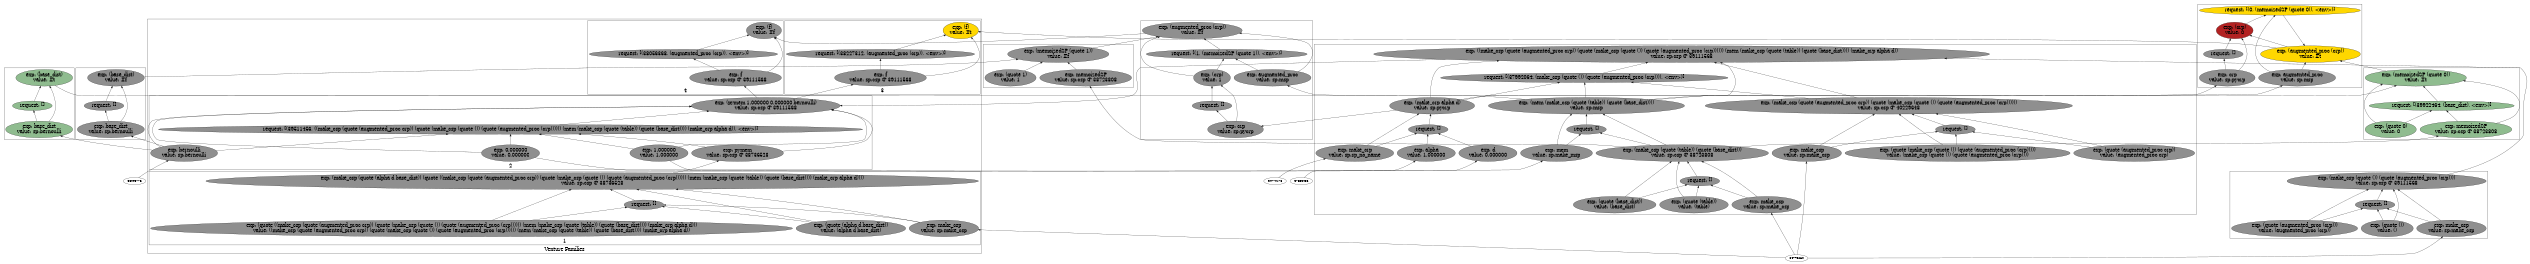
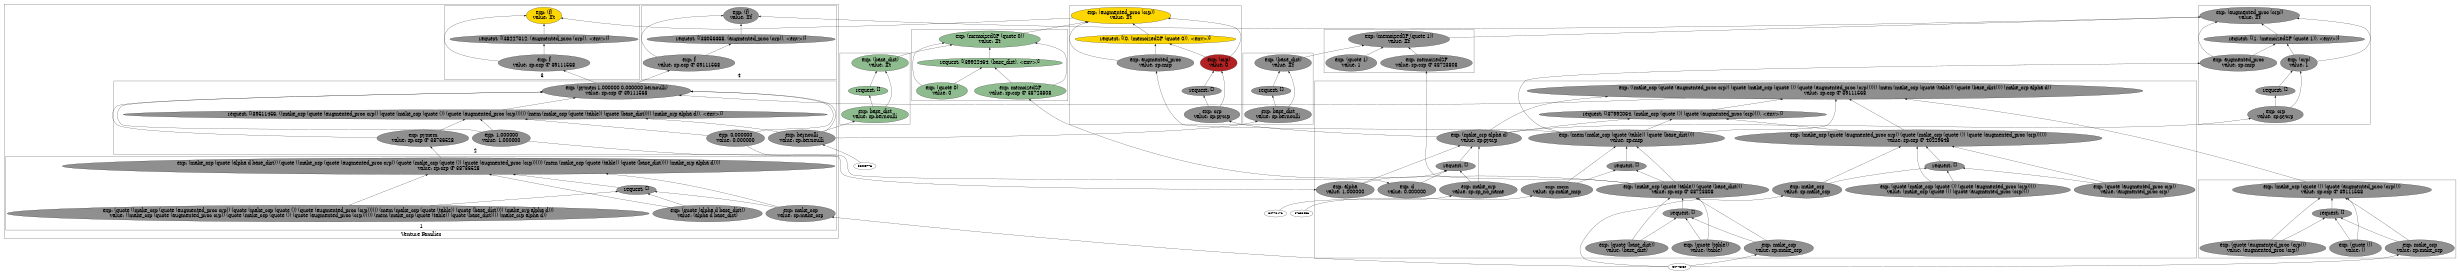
(2269, 41) -> (1220, 24)
none -> (1410, 165)
